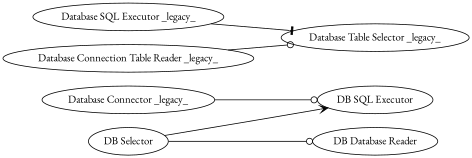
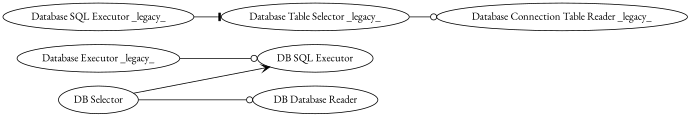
(258, 47) -> (420, 17)
(128, 100) -> (98, 58)
